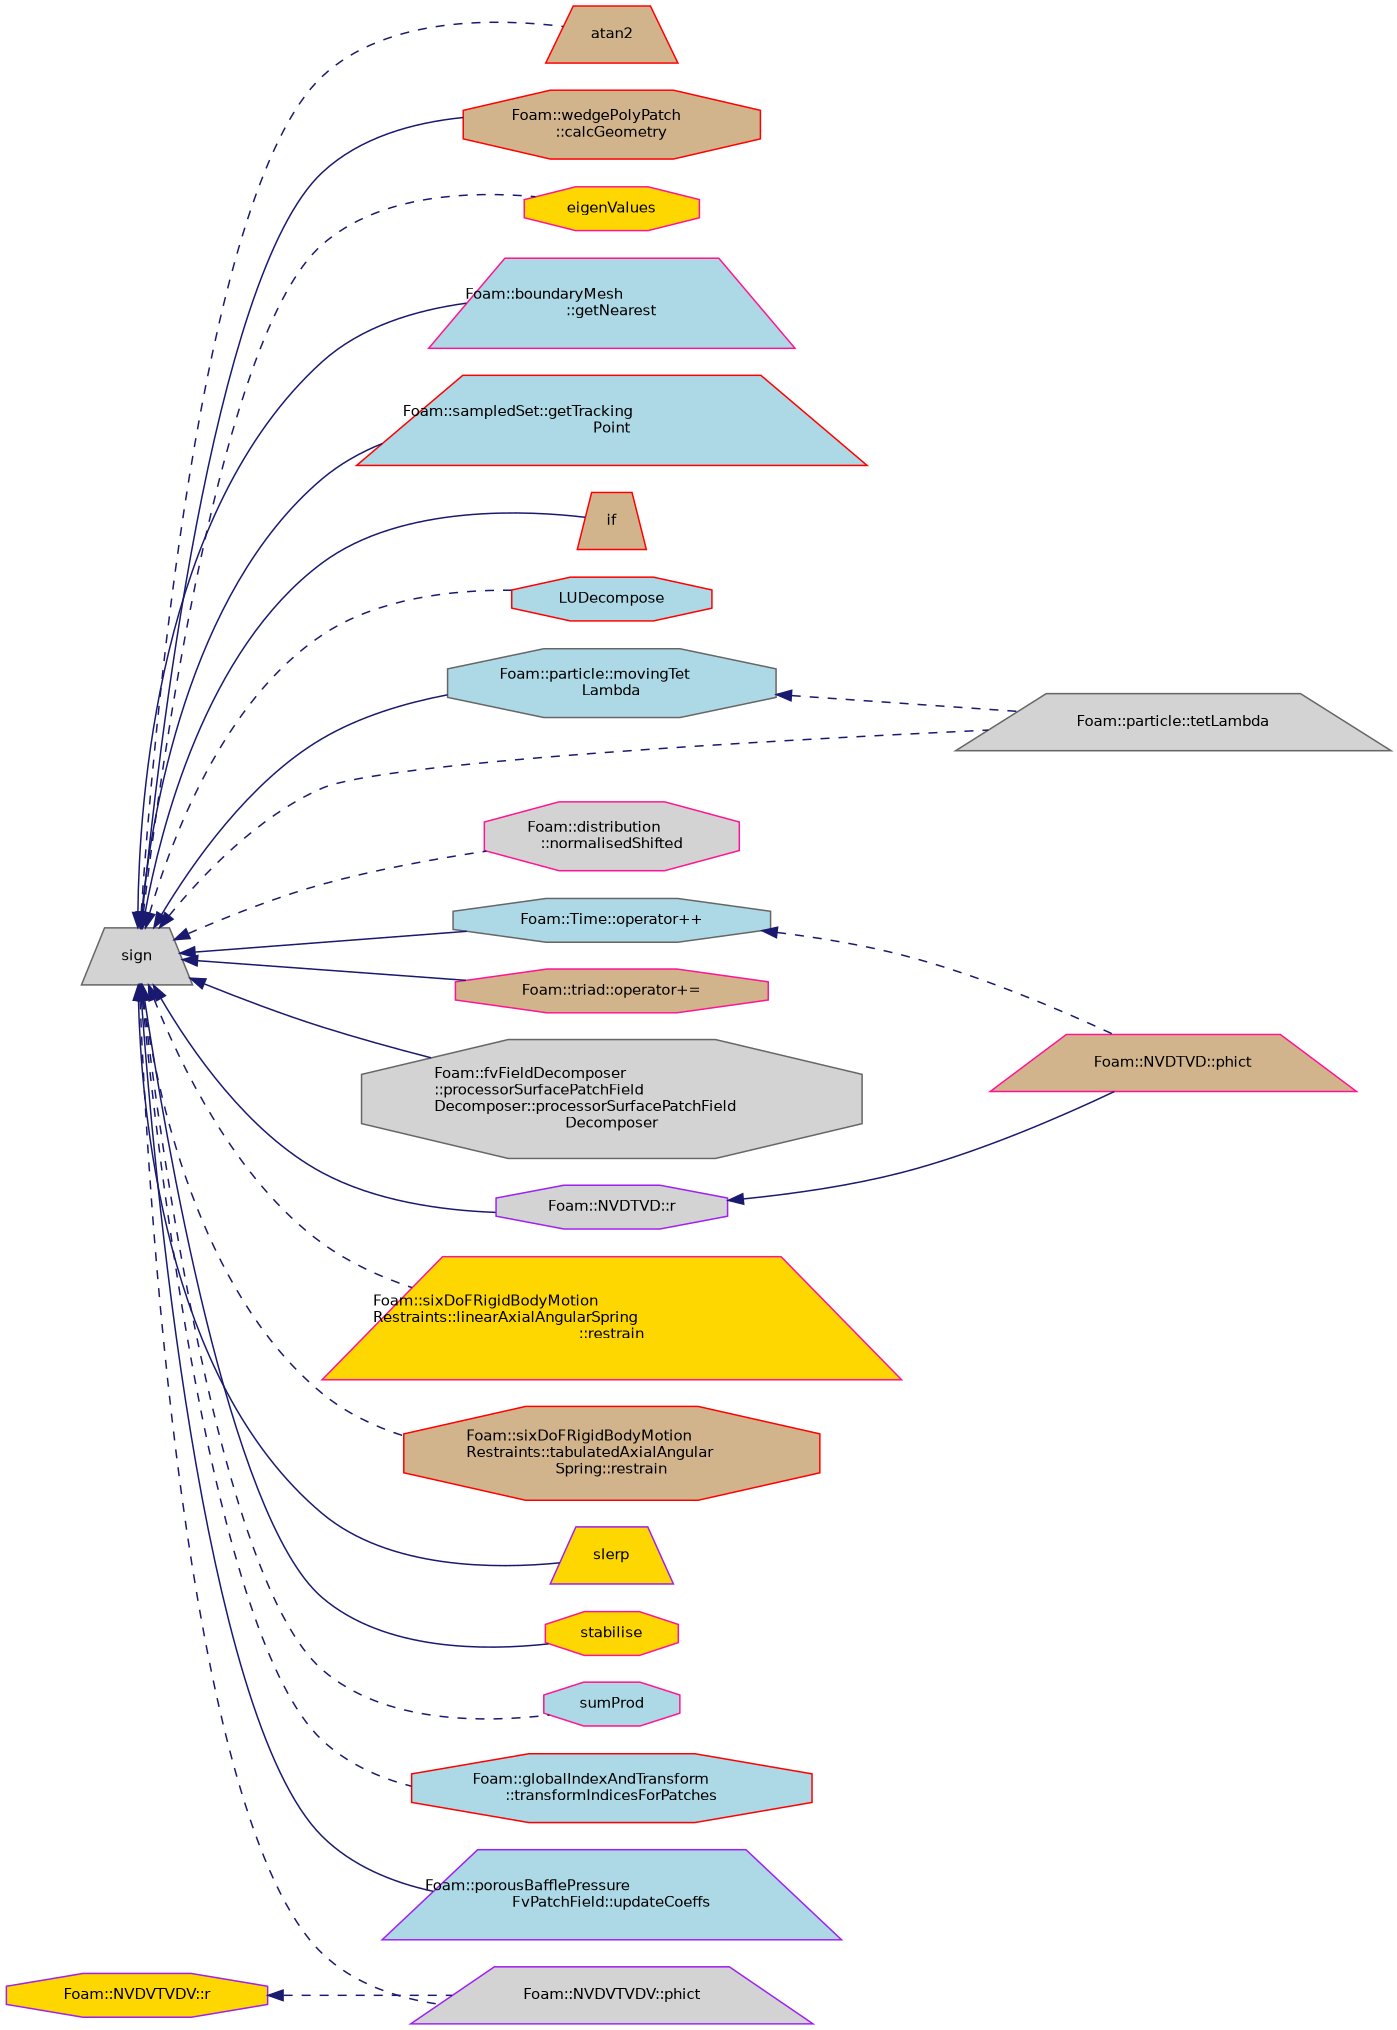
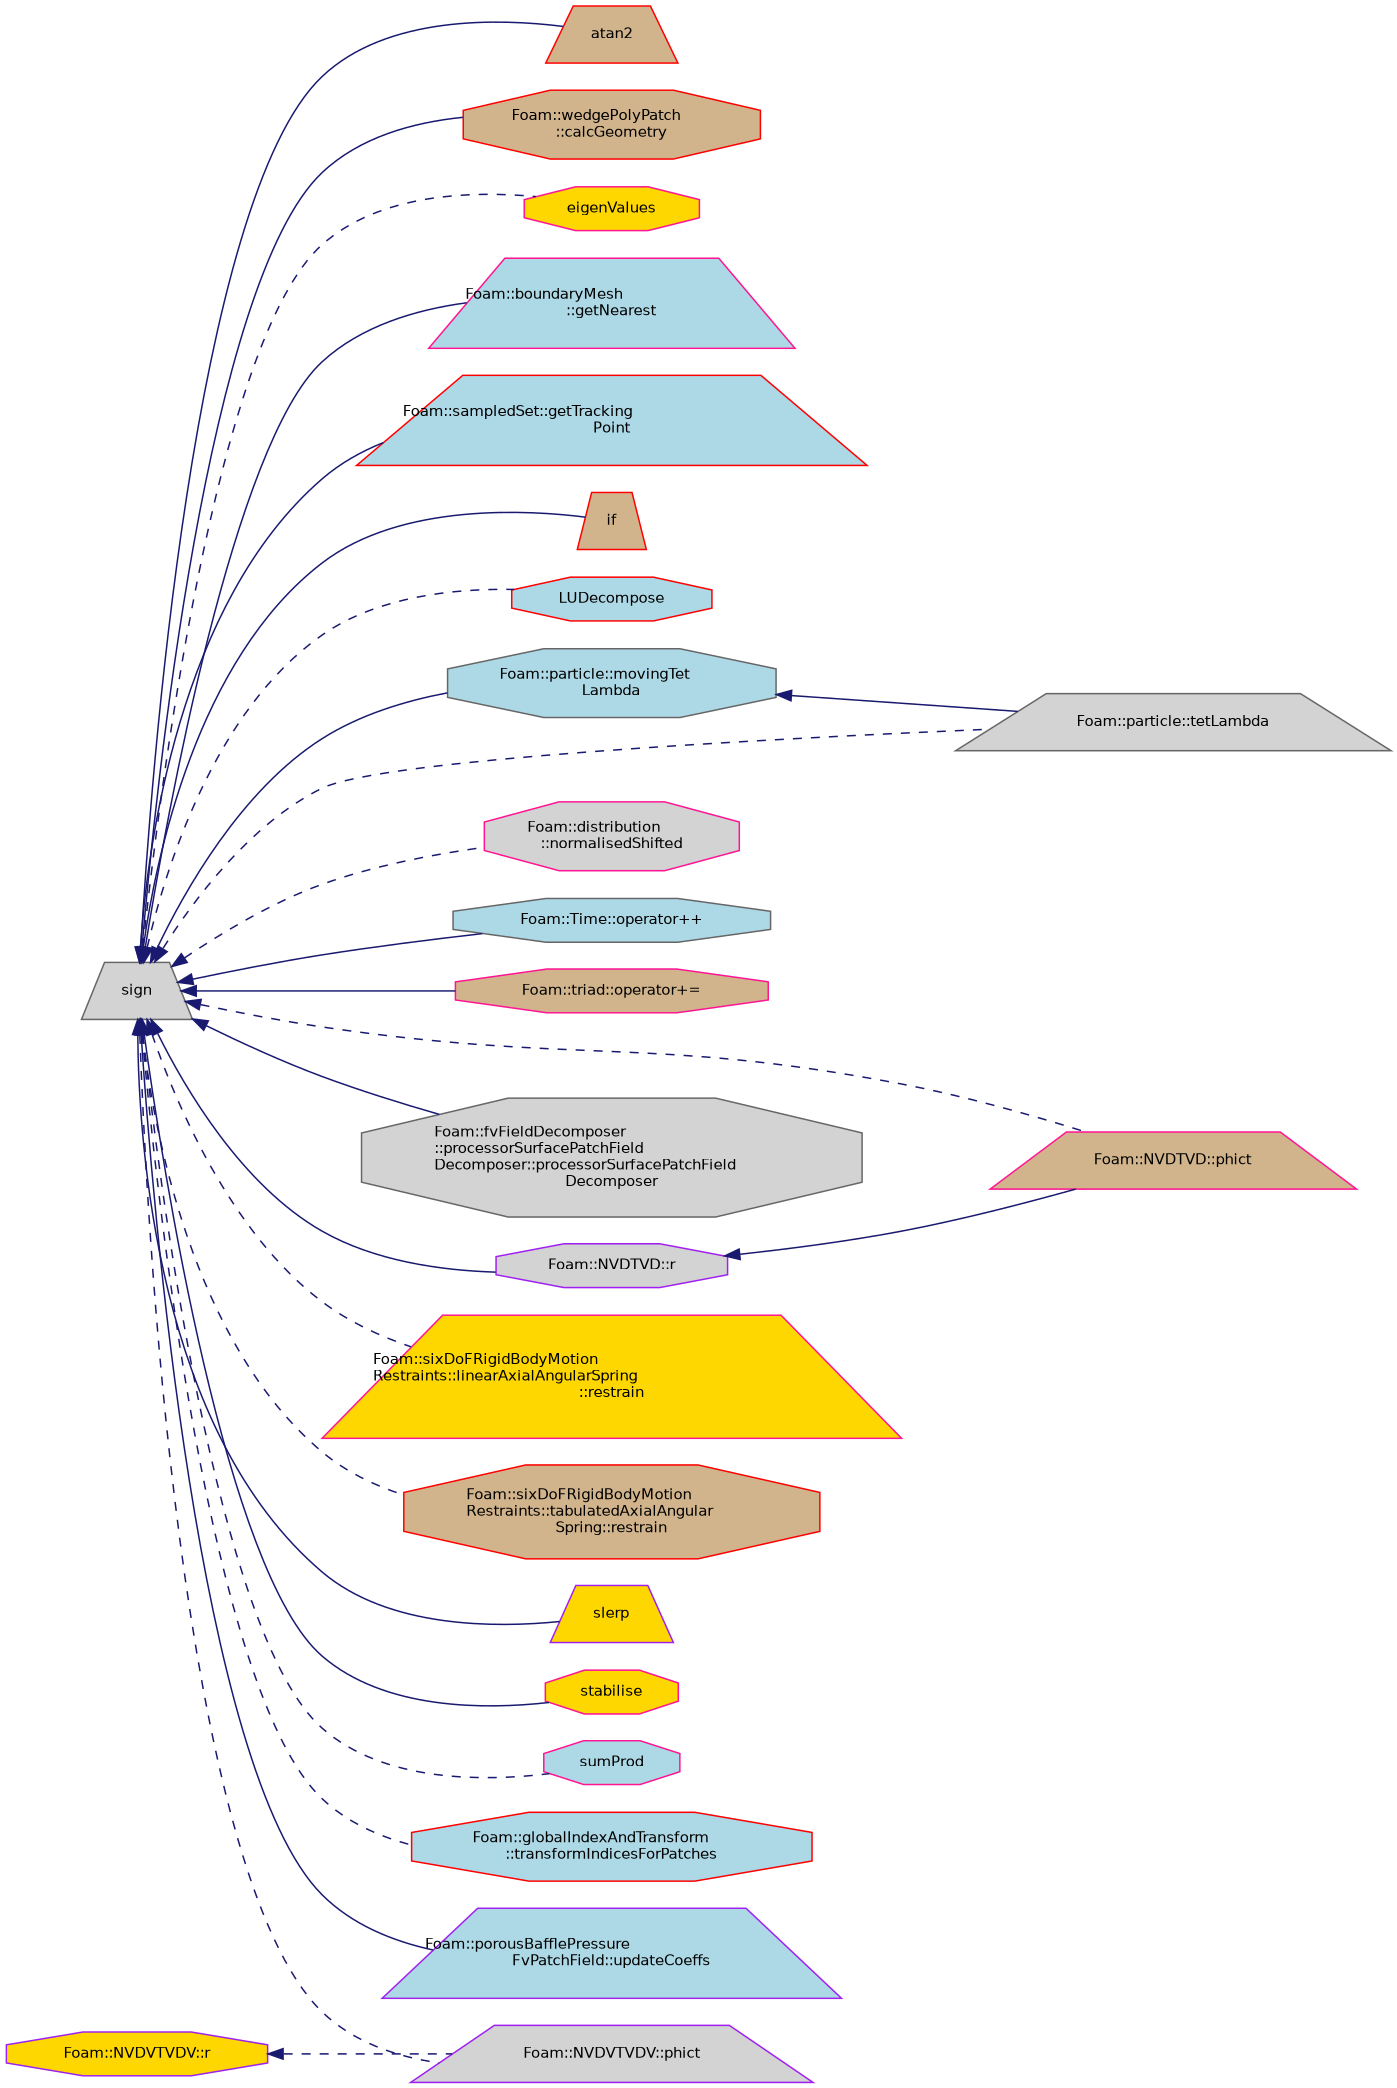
(212, 358) -> (208, 375)
(905, 703) -> (905, 703)
(949, 969) -> (646, 1053)
